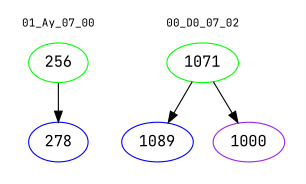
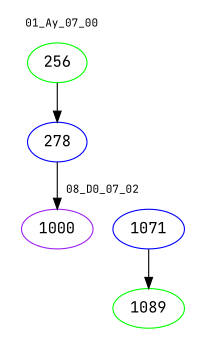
(203, 24) -> (103, 190)
(203, 63) -> (149, 229)
(223, 97) -> (57, 186)
(157, 142) -> (149, 308)
